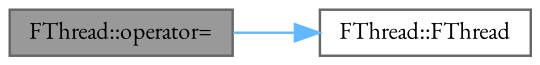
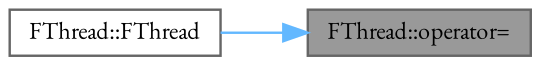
(264, 33) -> (252, 33)
